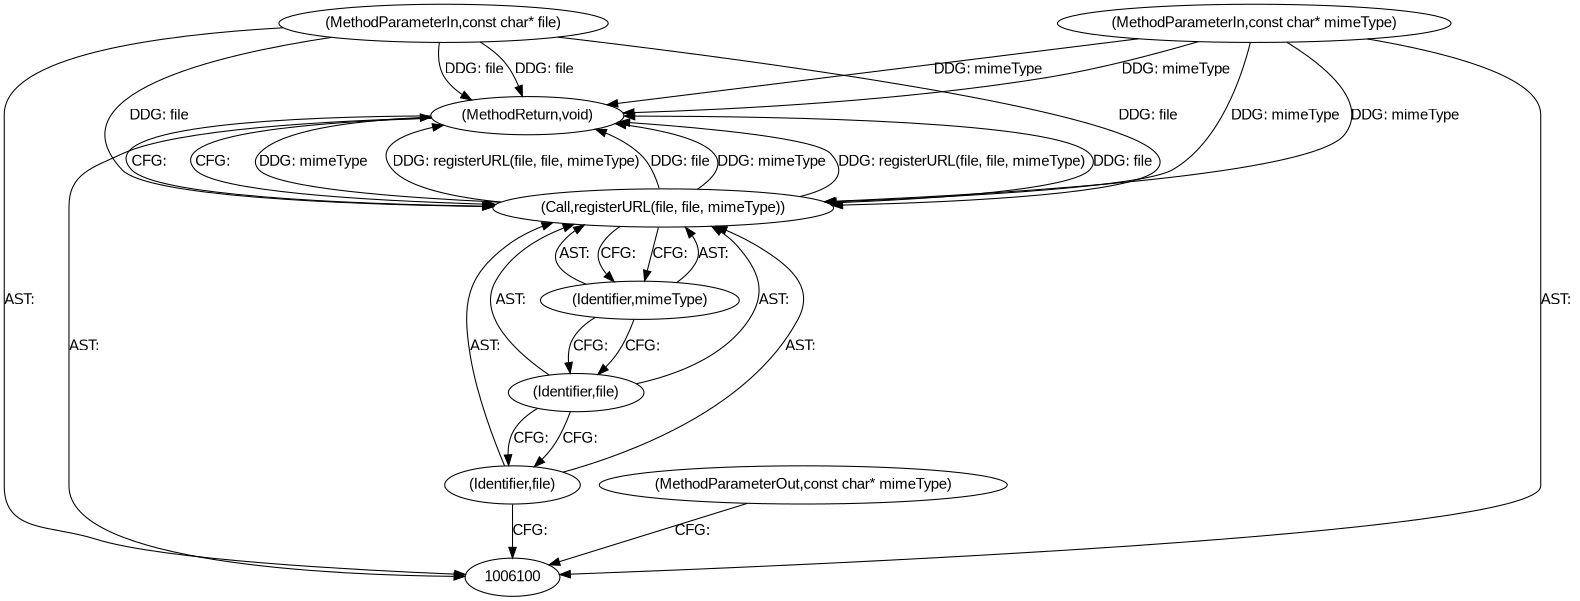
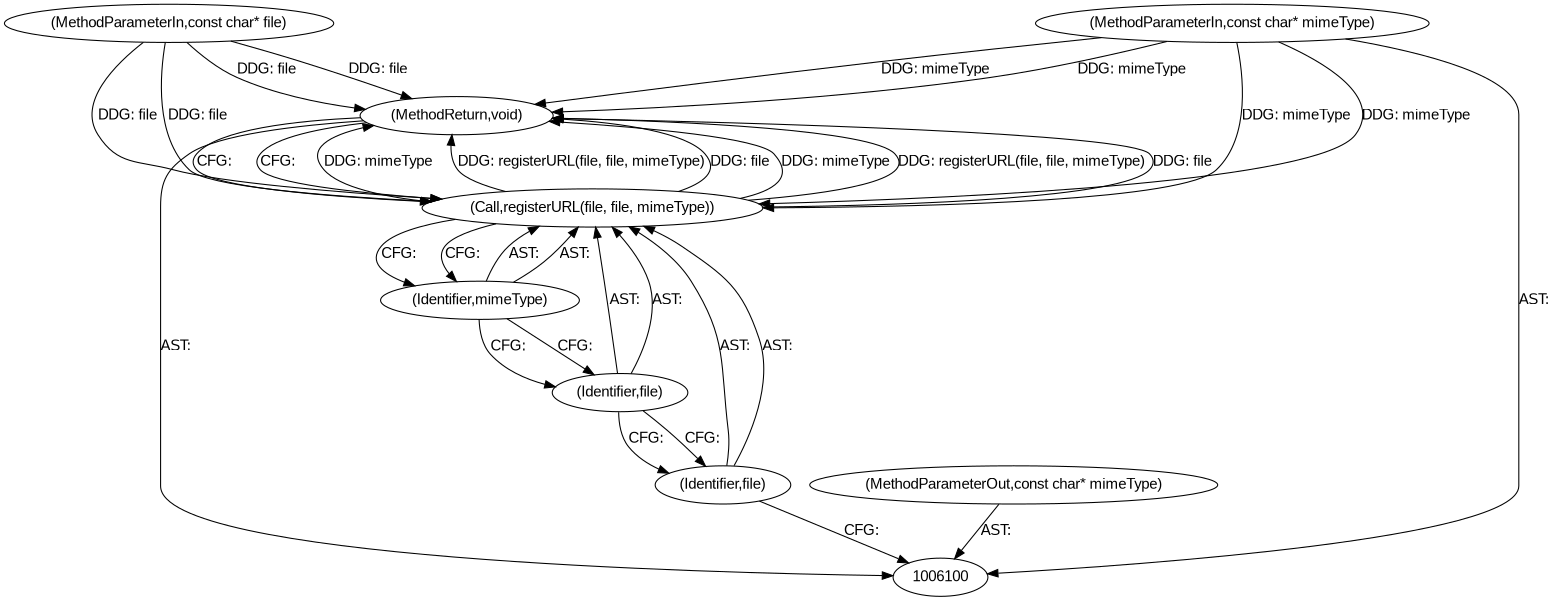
(4, 386) -> none
(694, 531) -> (998, 531)
